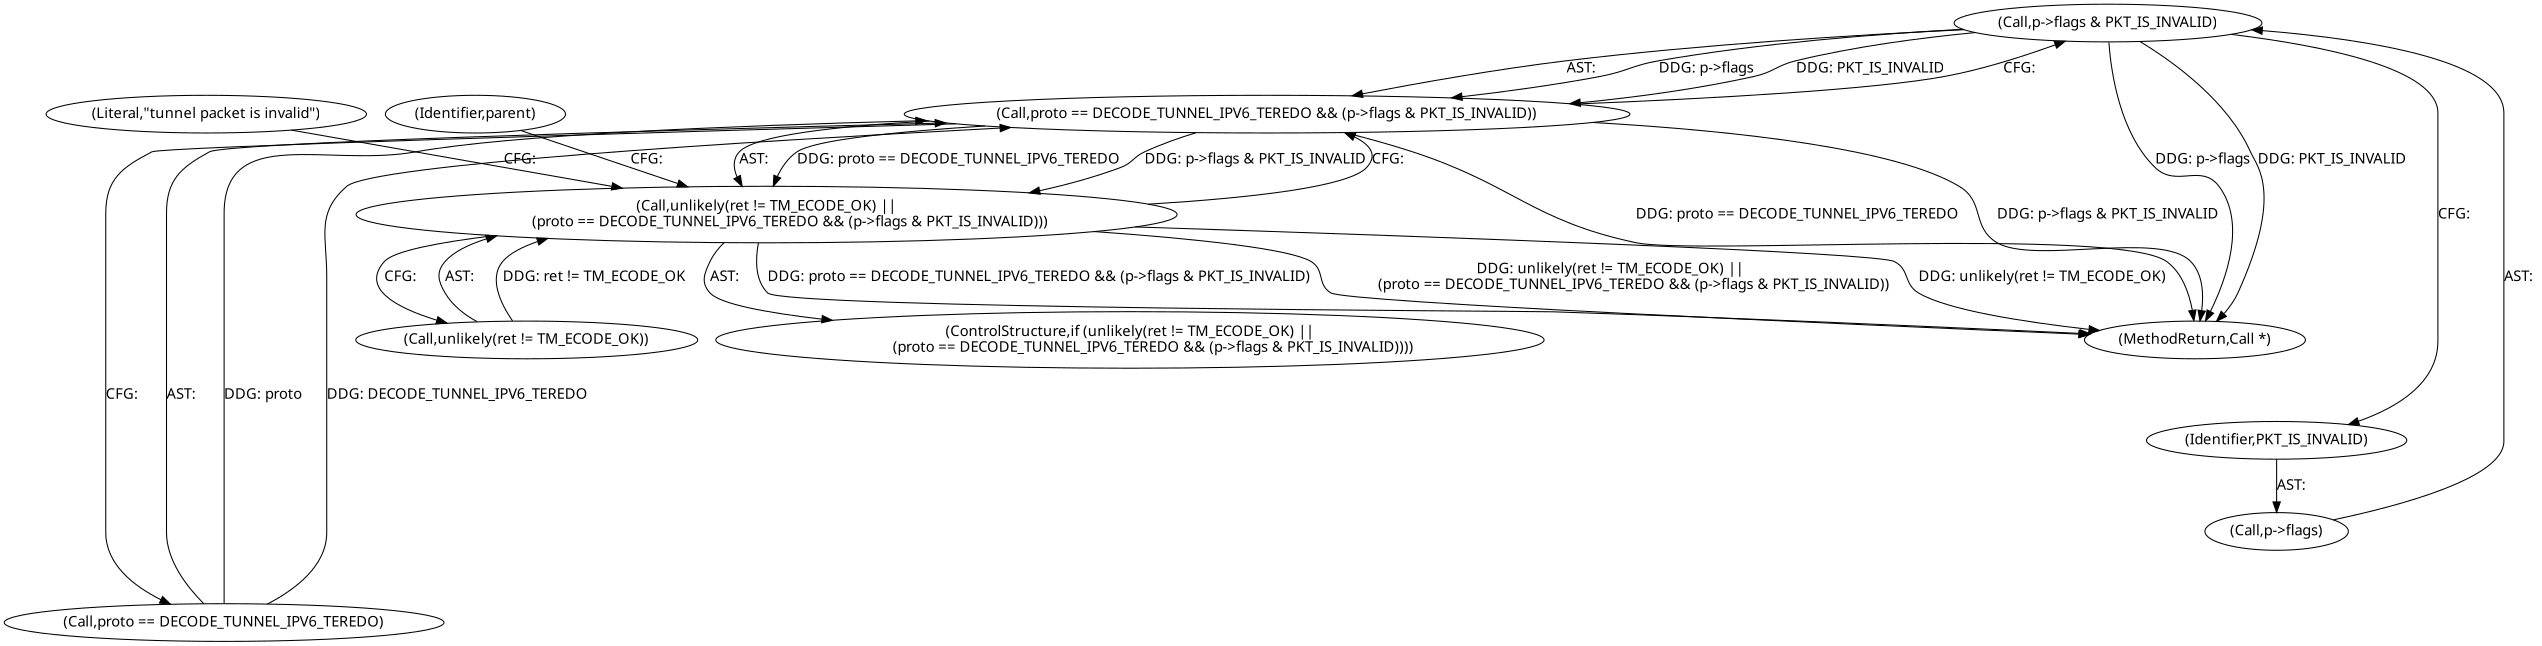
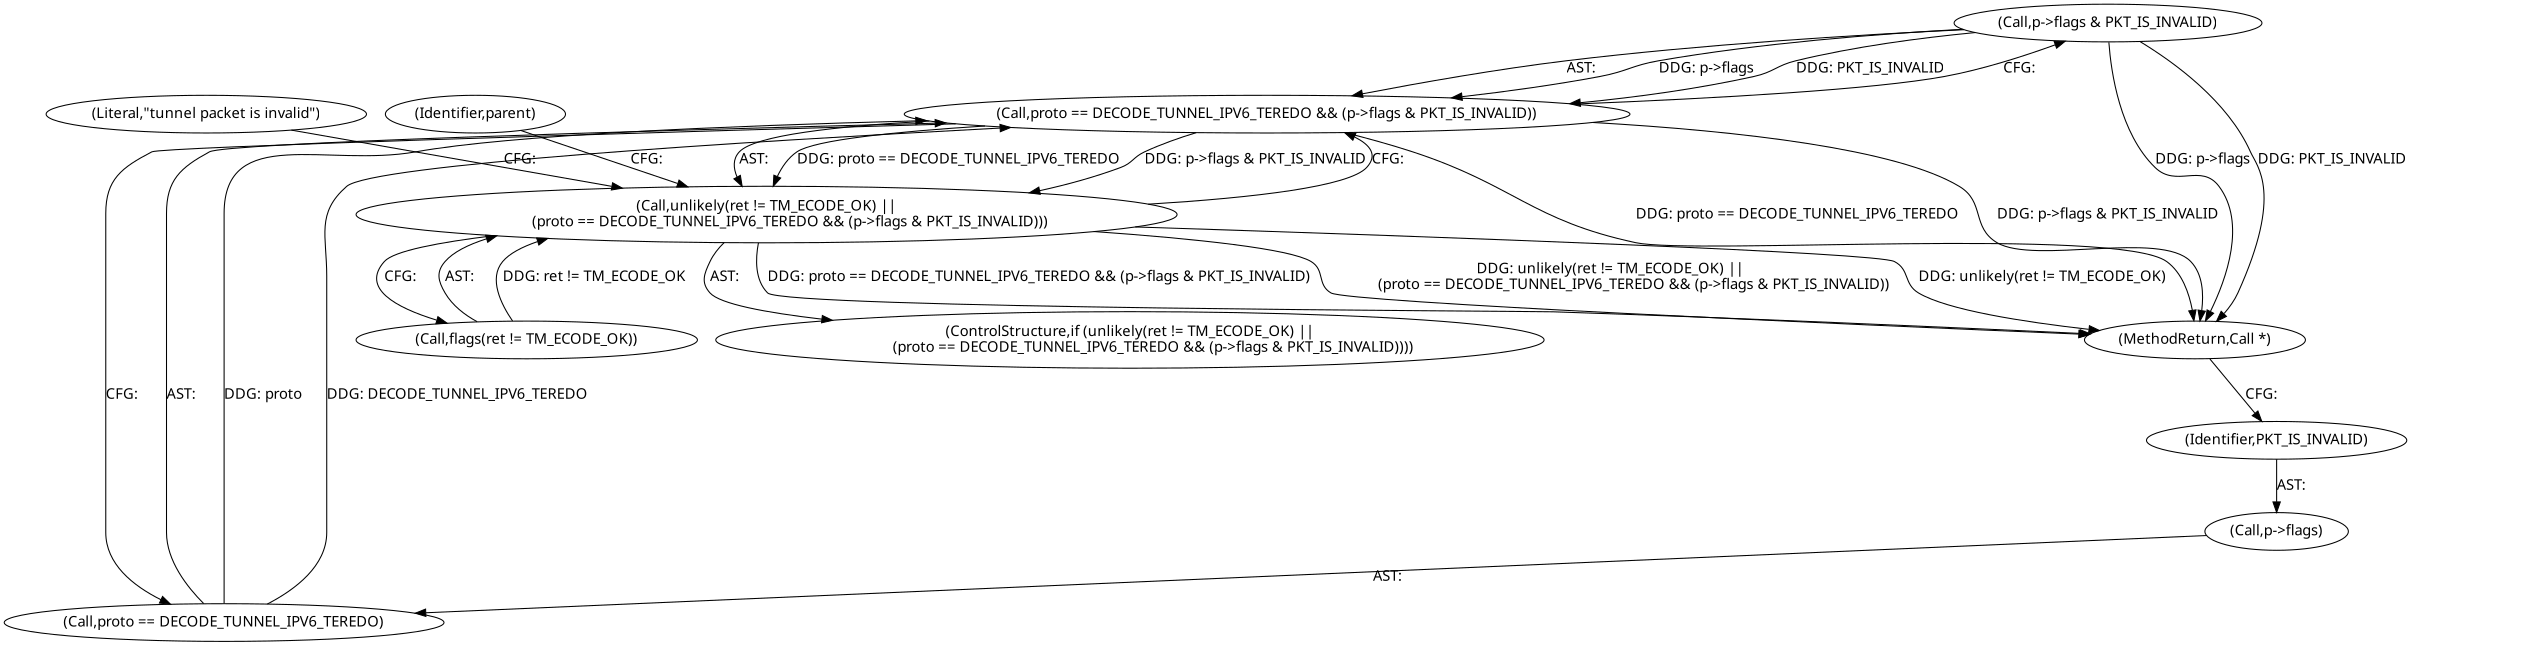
(2438, 172) -> (2232, 386)
(2504, 241) -> (1316, 574)
(527, 340) -> (527, 340)
